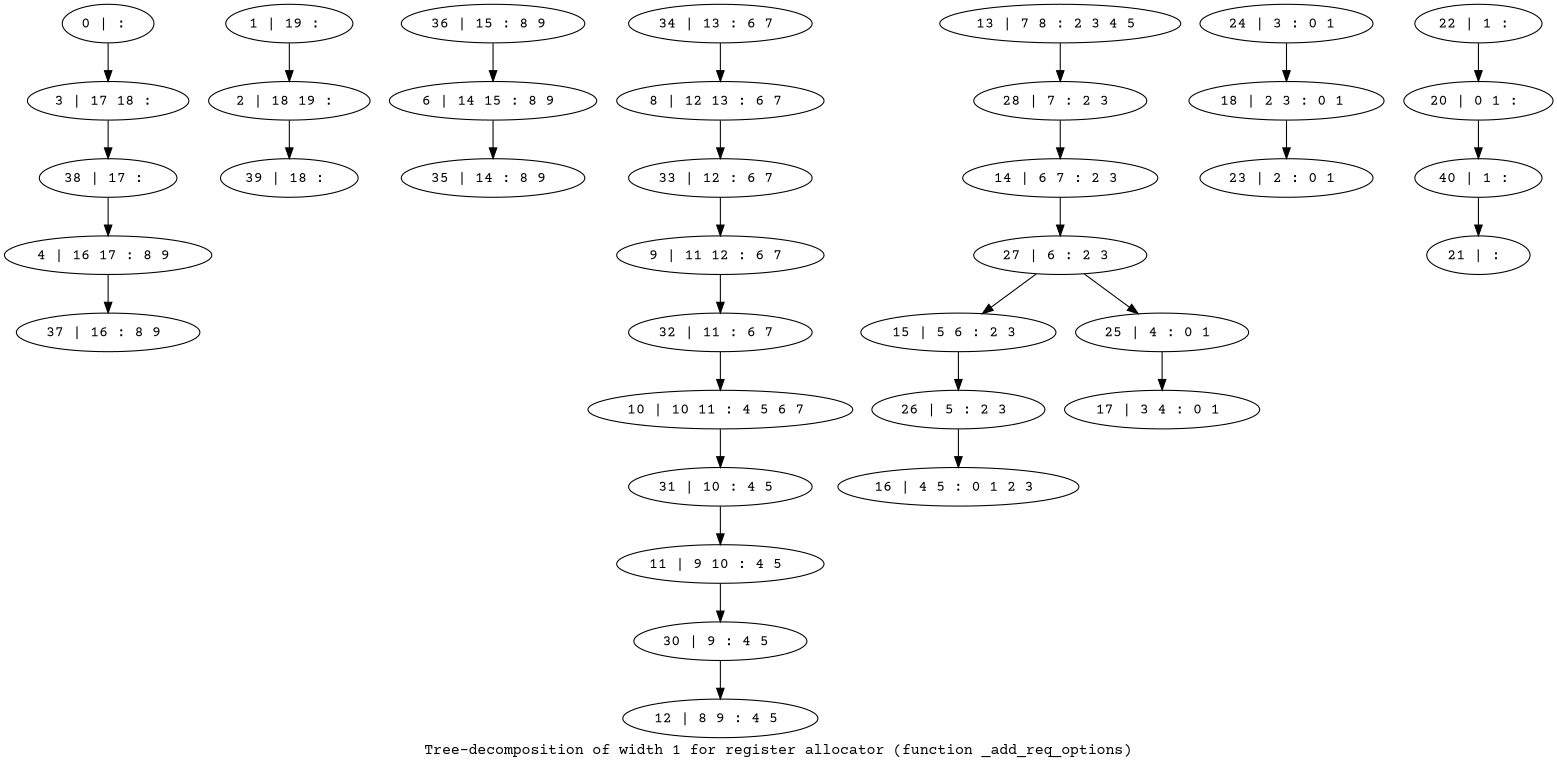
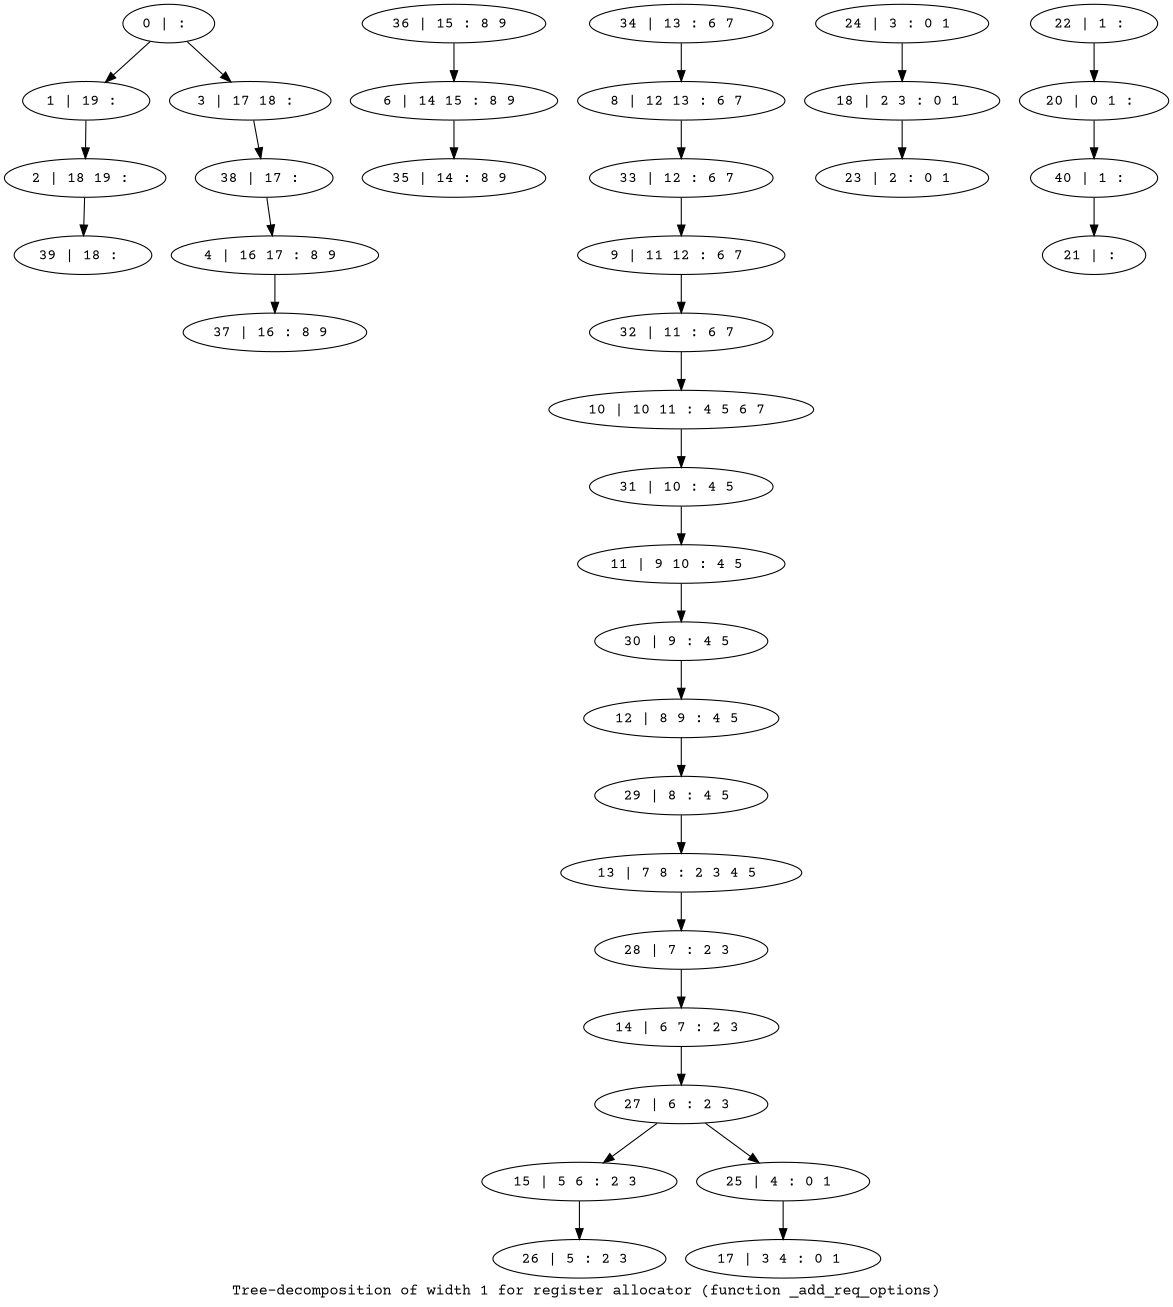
none -> (132, 58)
(958, 487) -> none
none -> (681, 796)
